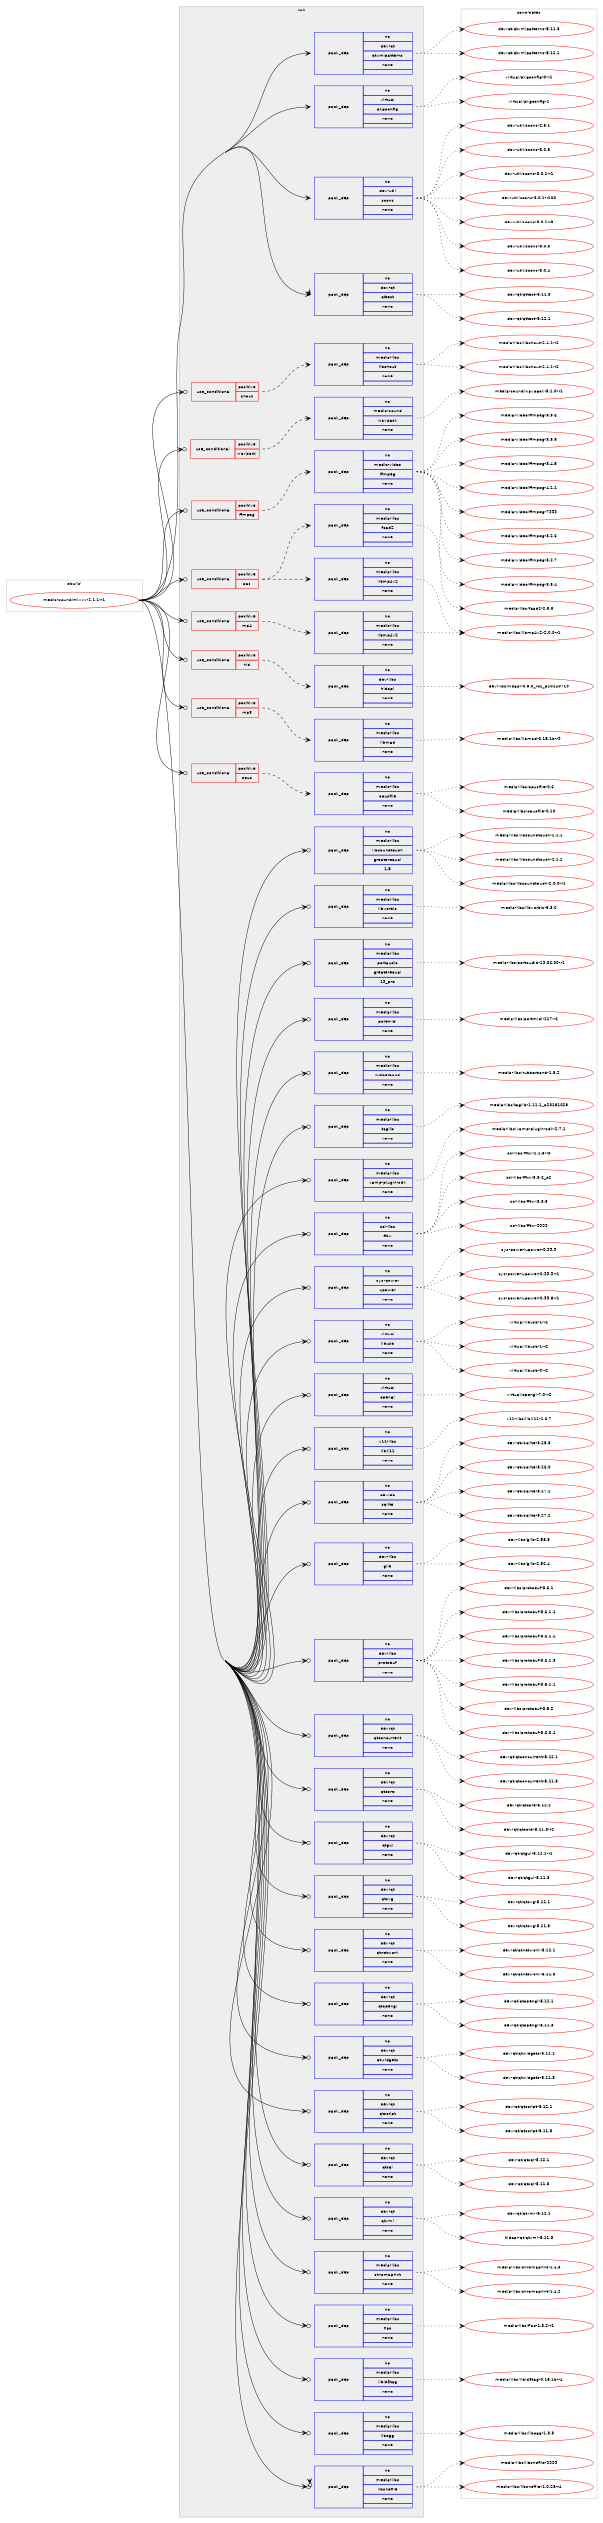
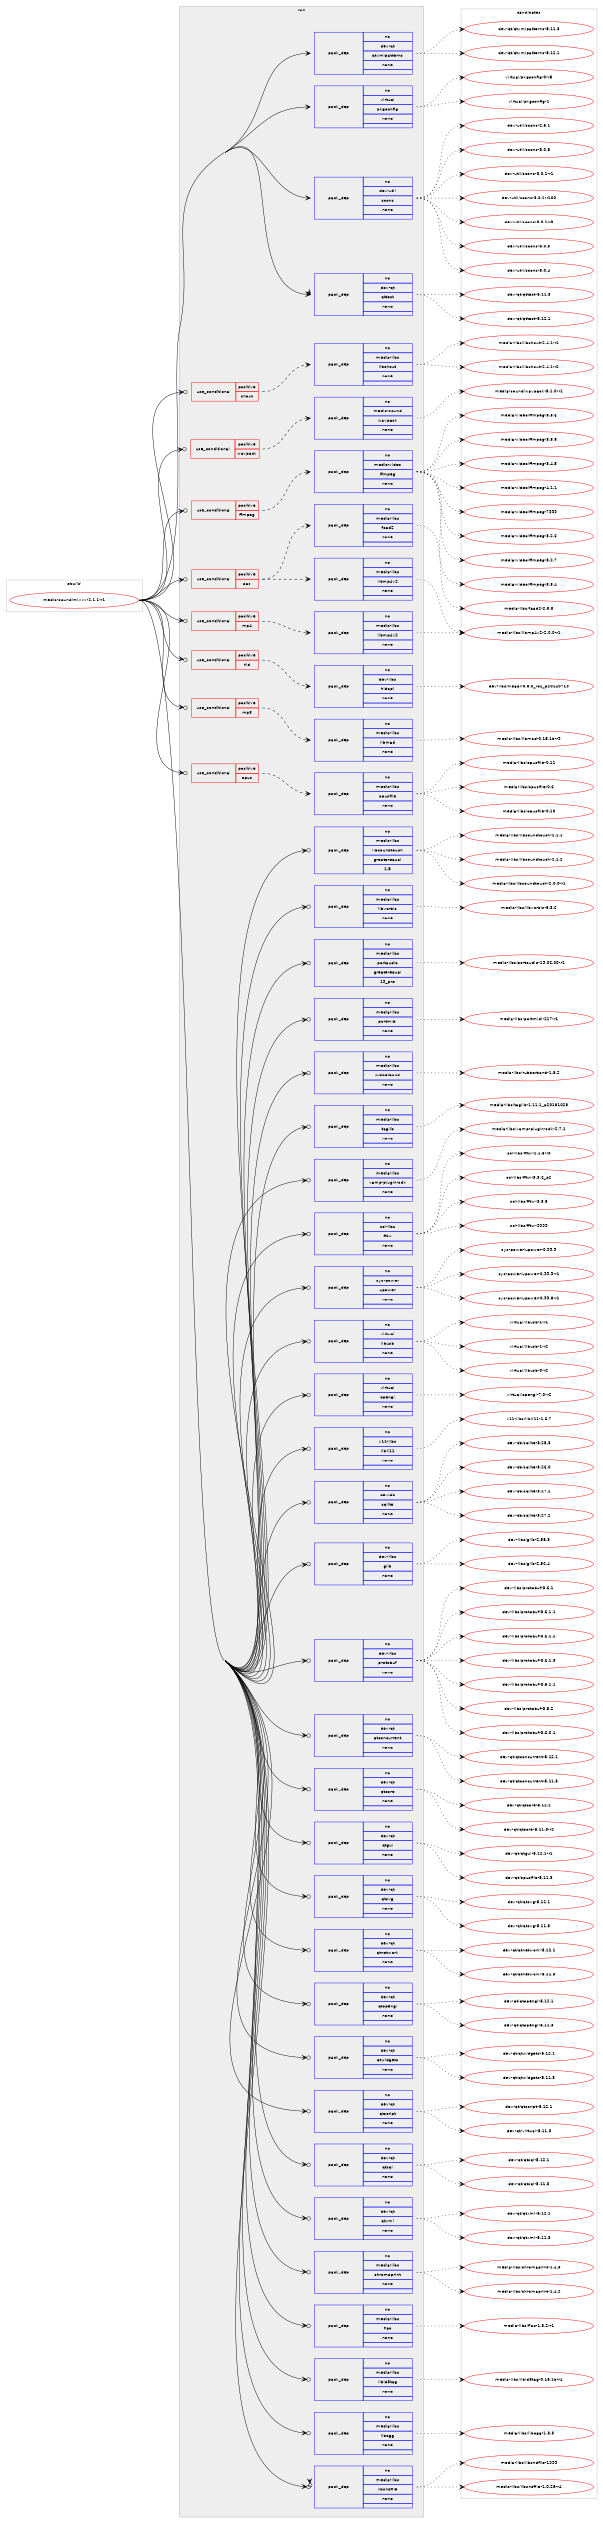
(529, 77) -> (529, 77)
none -> (529, 763)
(529, 1878) -> (529, 1878)
(529, 2131) -> (529, 2131)
(529, 2238) -> (529, 2238)
(529, 2463) -> (529, 2463)
